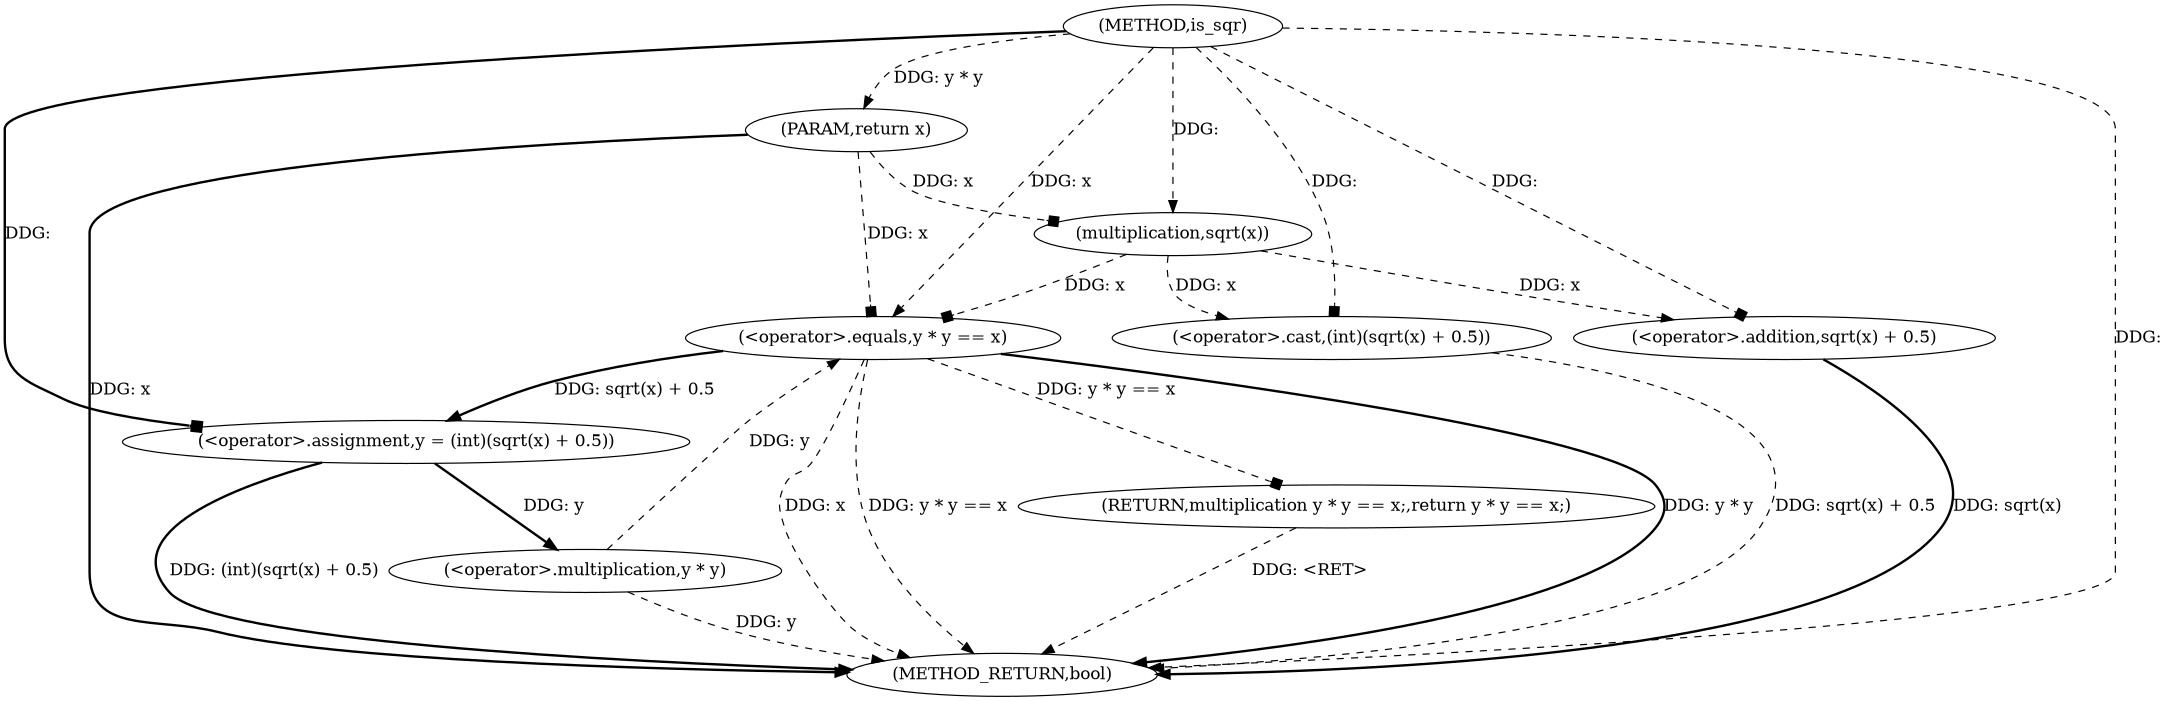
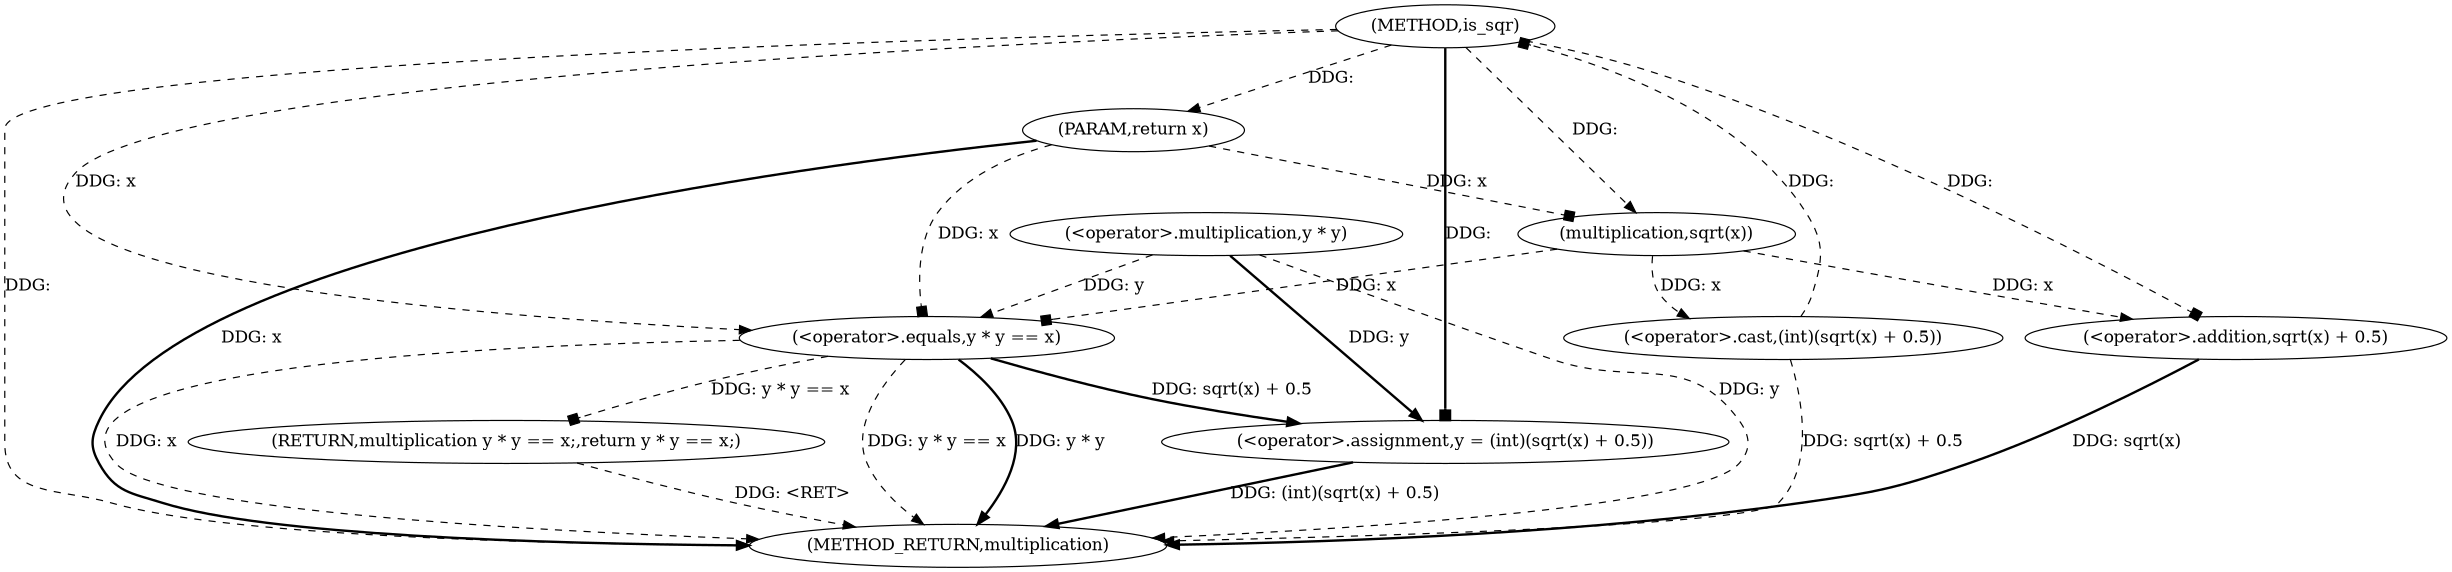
(939, 78) -> (1334, 78)
(1295, 161) -> (1730, 135)
(491, 503) -> (1321, 334)
(1002, 675) -> (958, 546)
